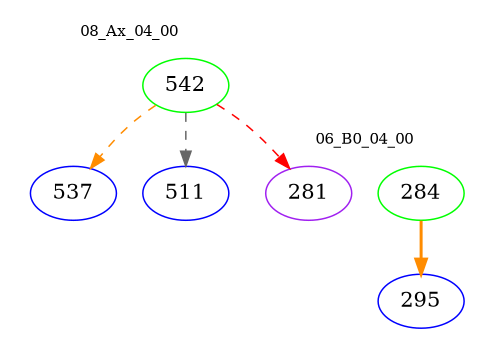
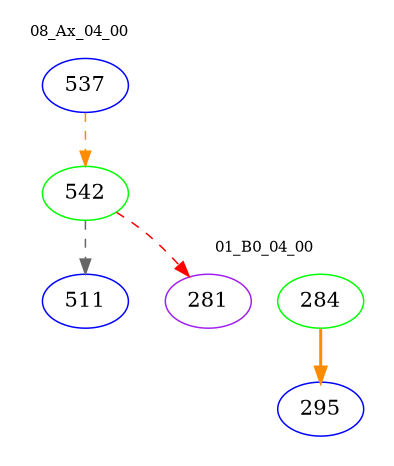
(126, 129) -> (85, 132)
(365, 140) -> (265, 248)
